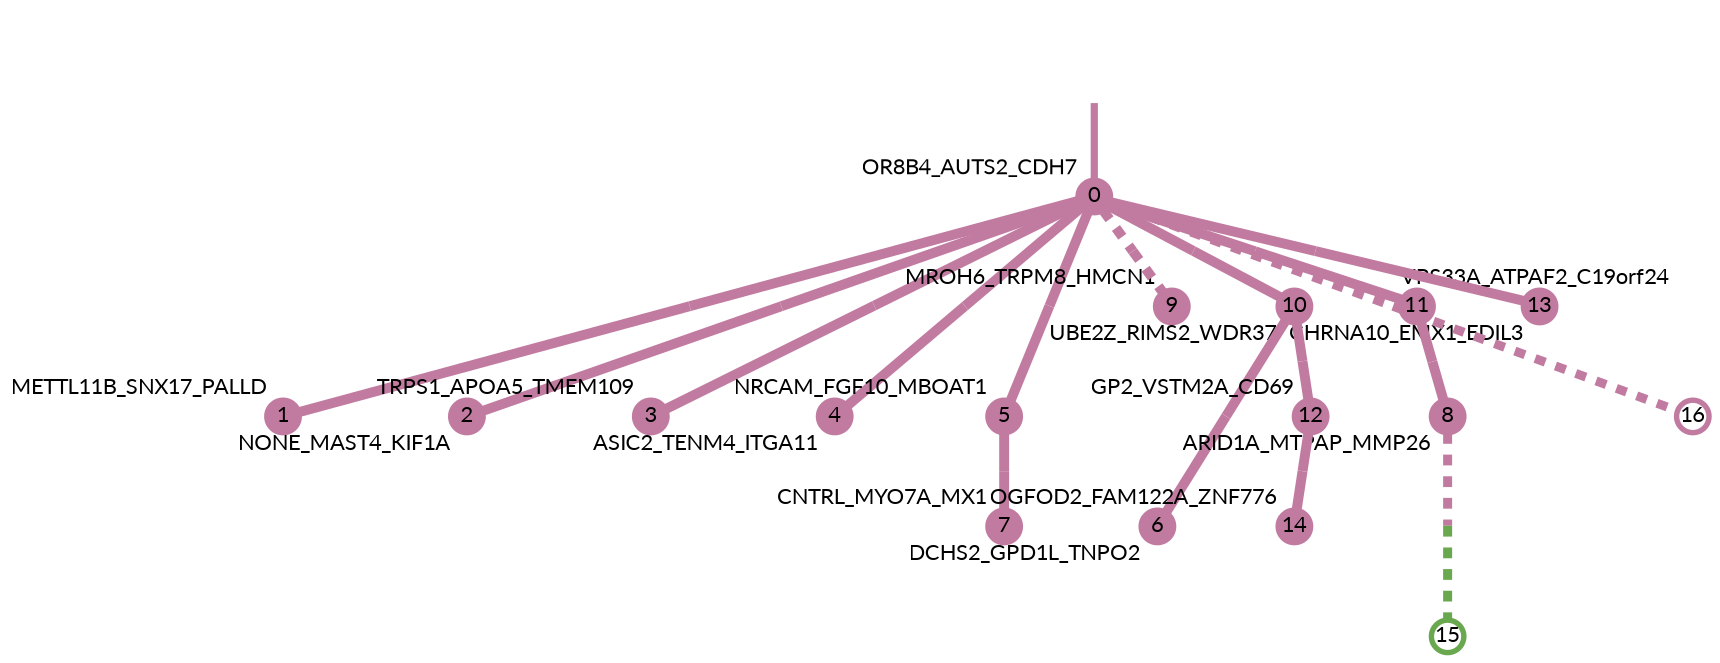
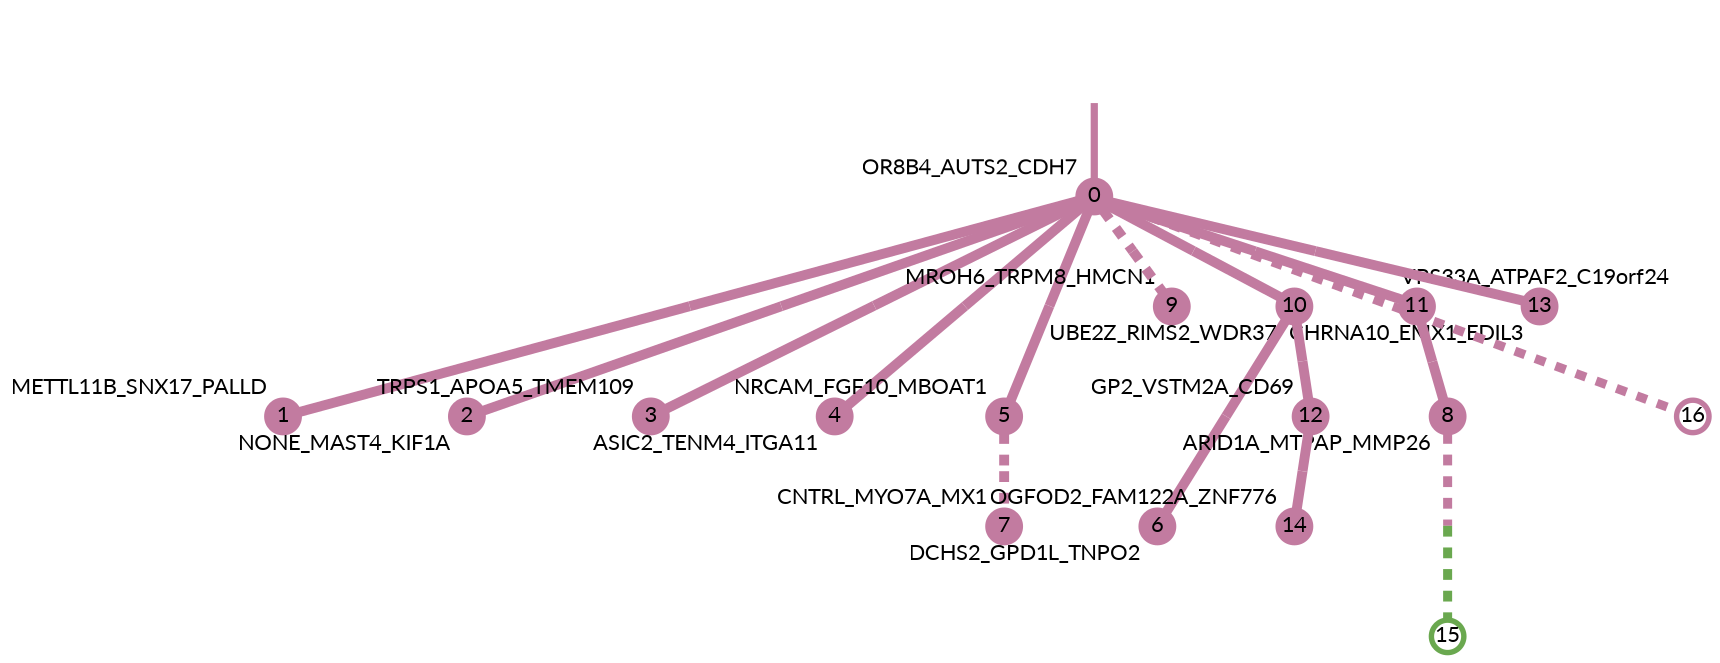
(1004, 471) -> (1004, 471)
